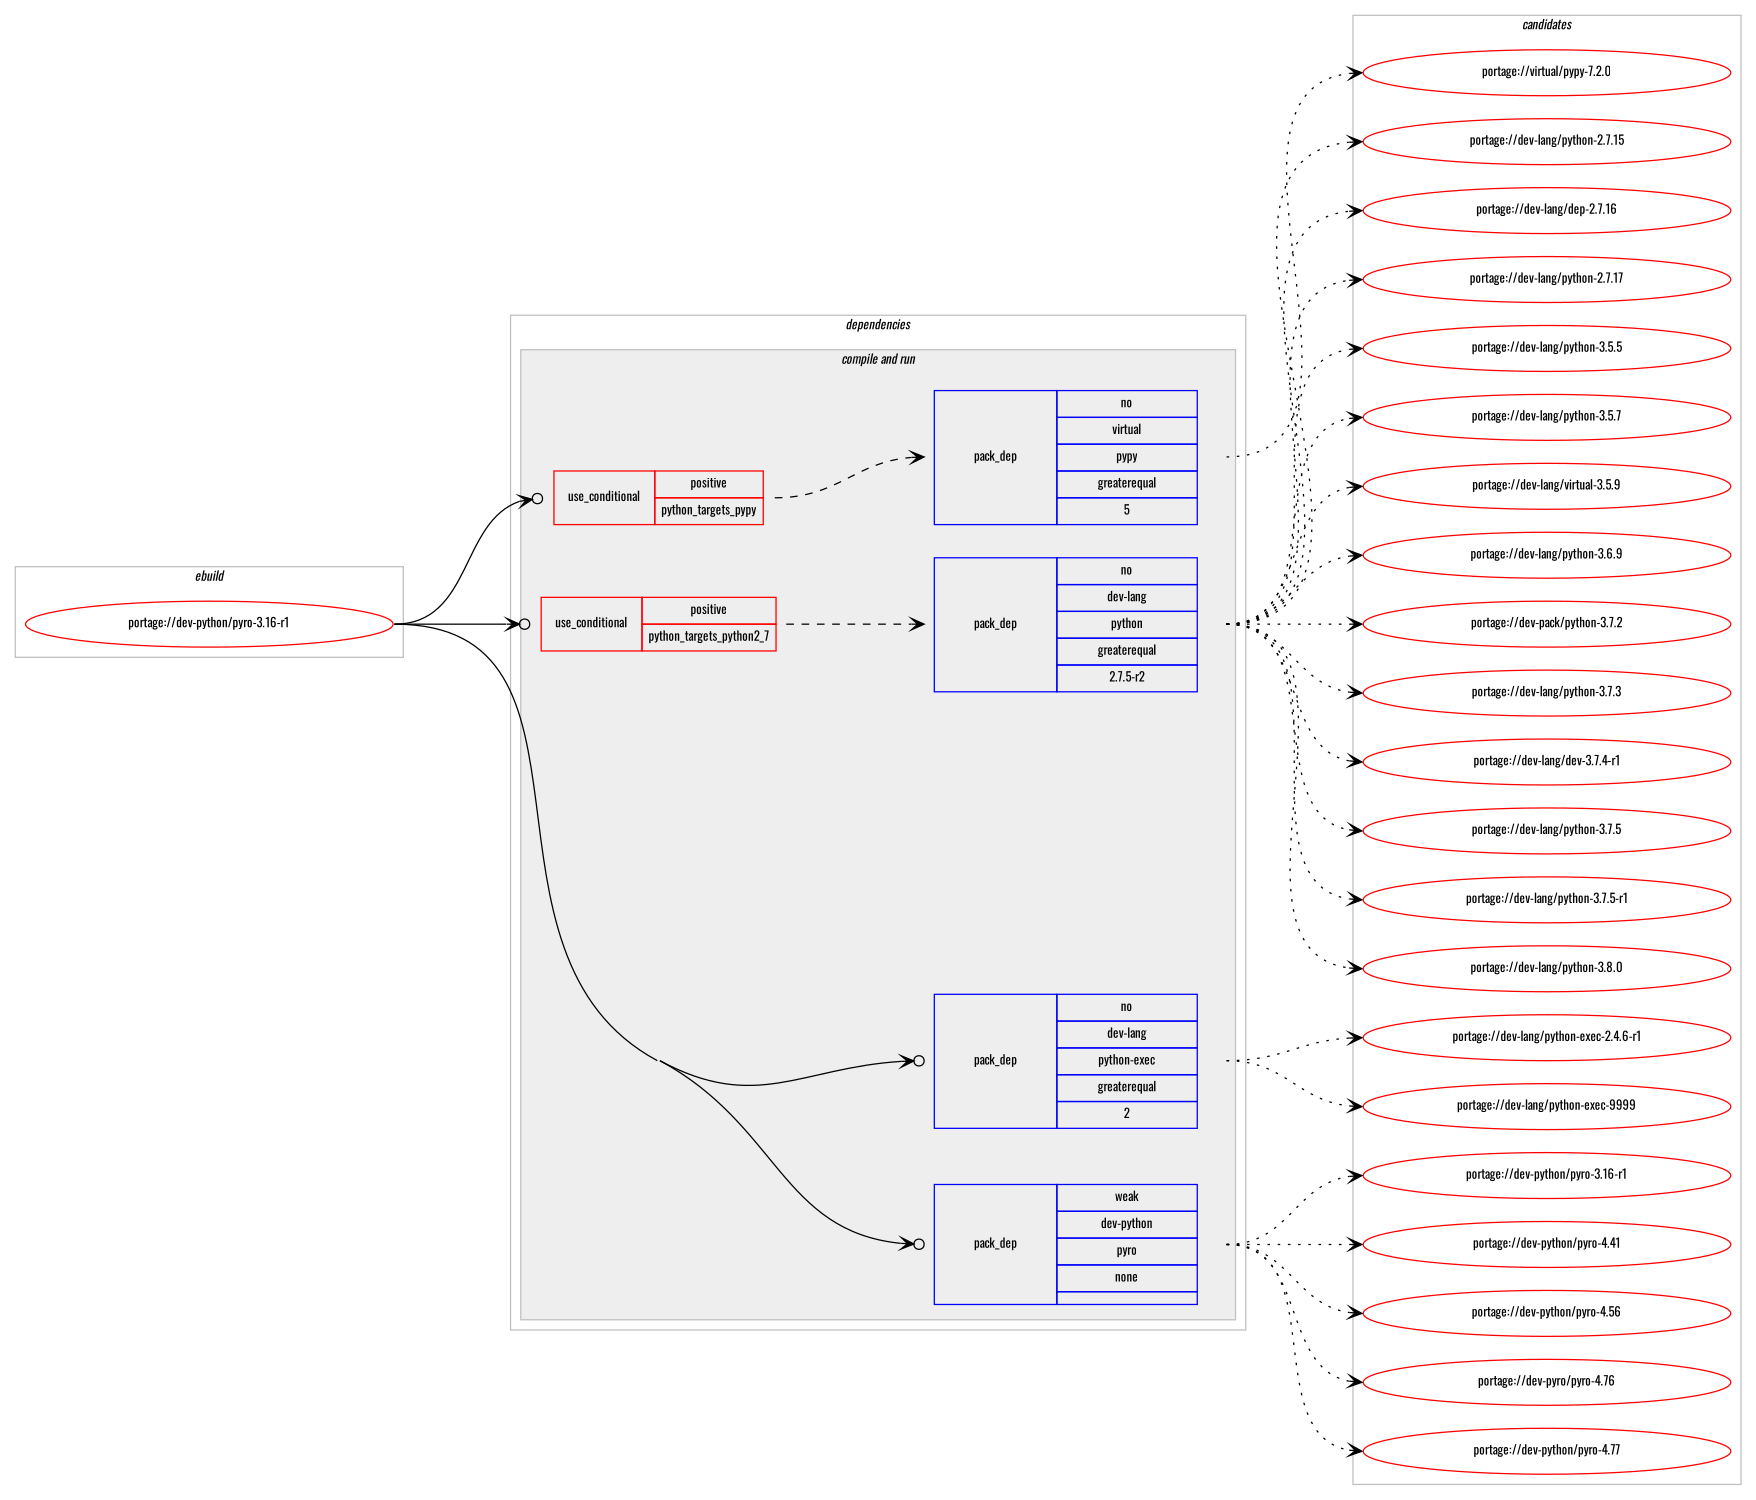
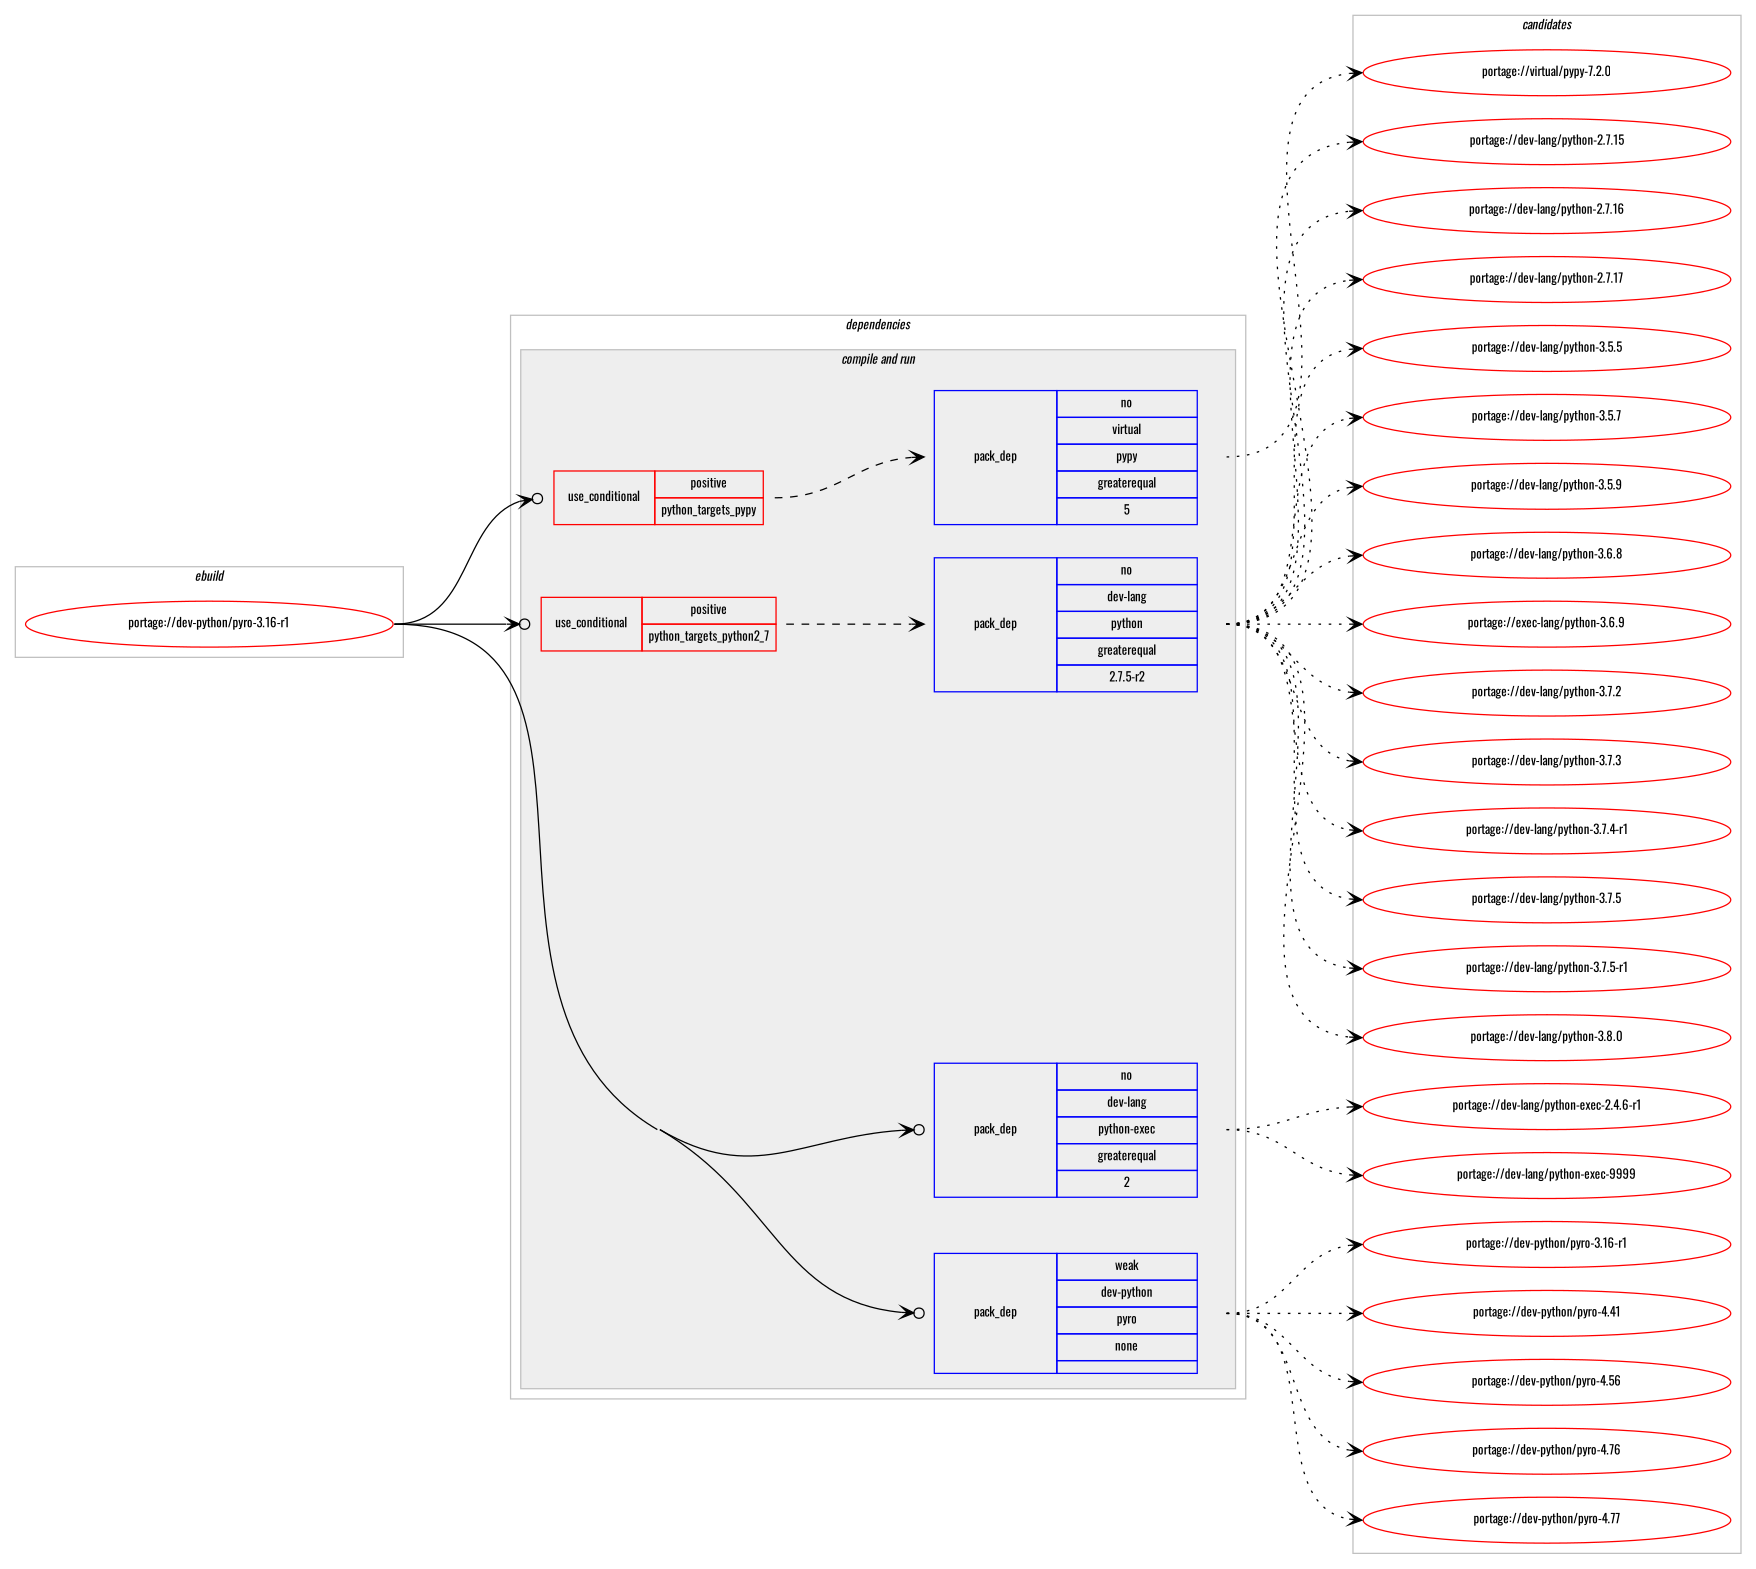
(1547, 211) -> (1547, 211)
(1547, 486) -> (1547, 486)
none -> (1547, 555)
(1547, 555) -> (1547, 624)
(1547, 624) -> (1547, 693)
(1547, 762) -> (1547, 831)
(1547, 1382) -> (1547, 1451)
